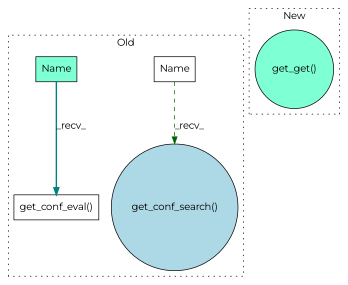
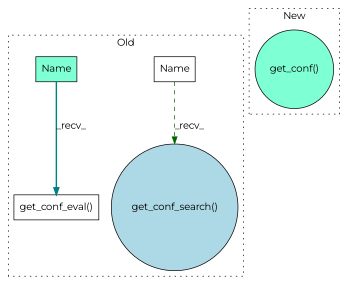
(294, 69) -> (294, 69)
